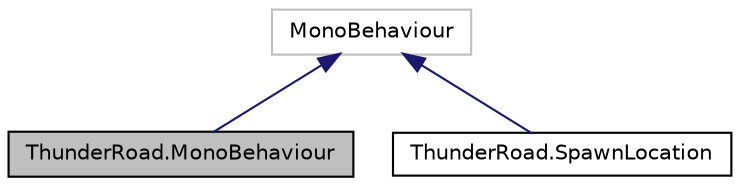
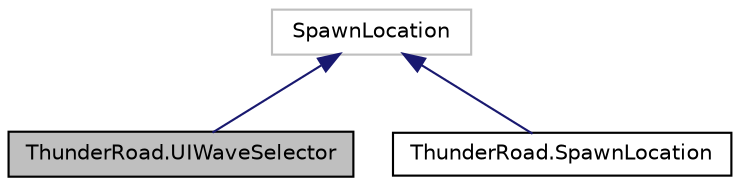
(372, 32) -> (372, 32)
(181, 154) -> (181, 154)
